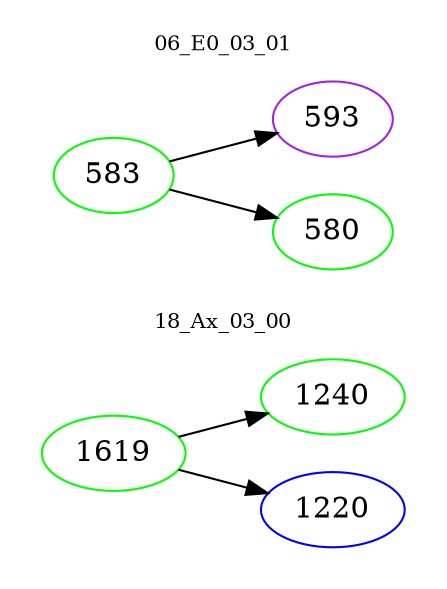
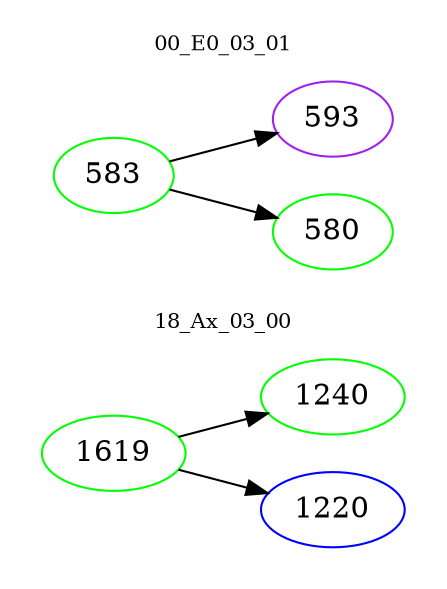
(223, 45) -> (223, 45)
